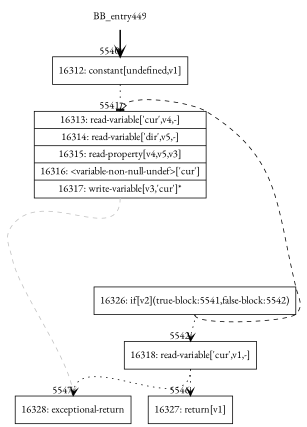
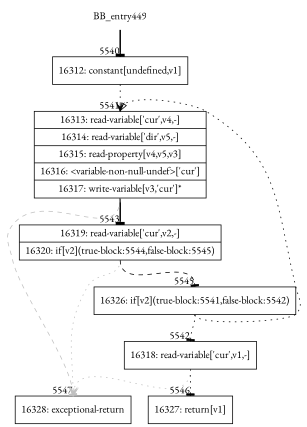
(120, 41) -> (120, 41)
(120, 94) -> (120, 94)
(279, 210) -> (279, 210)
none -> (120, 242)
(10, 251) -> (10, 251)
(194, 324) -> (194, 324)
(135, 383) -> (135, 383)
(190, 384) -> (190, 384)
